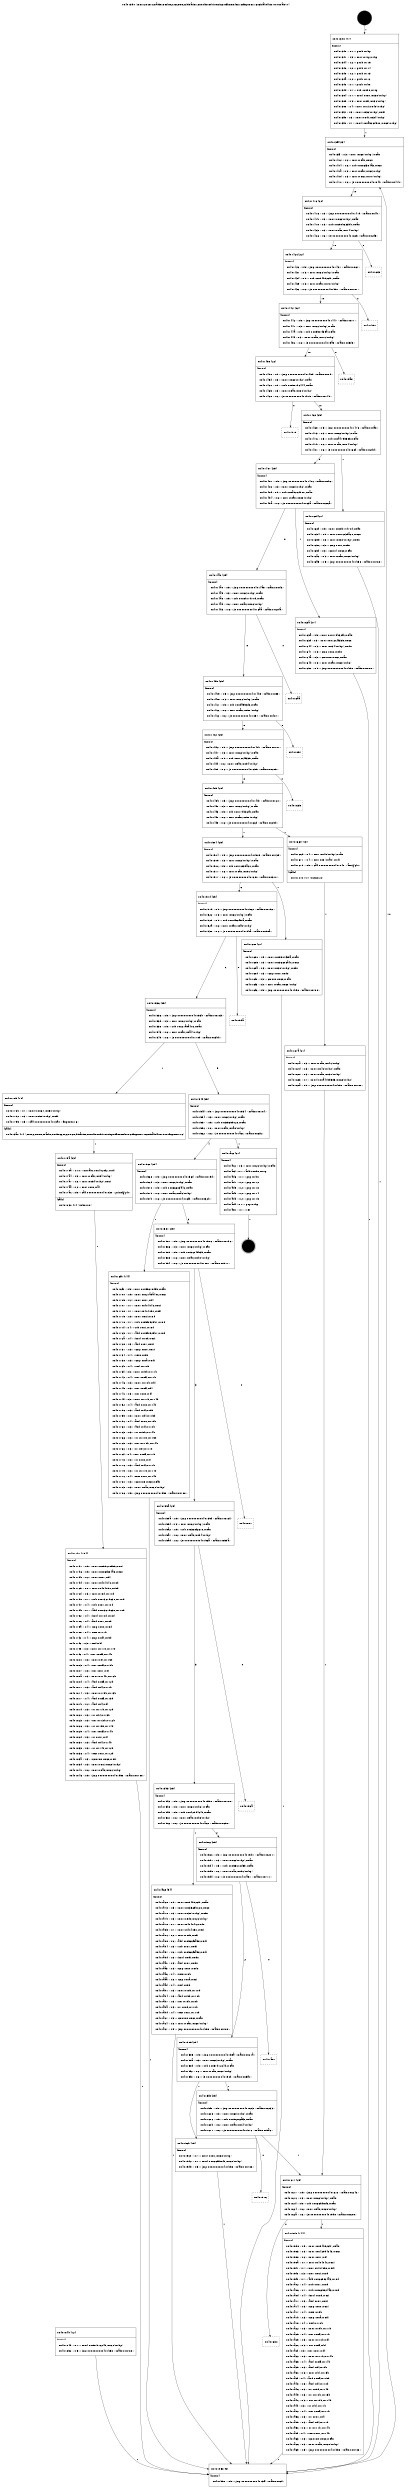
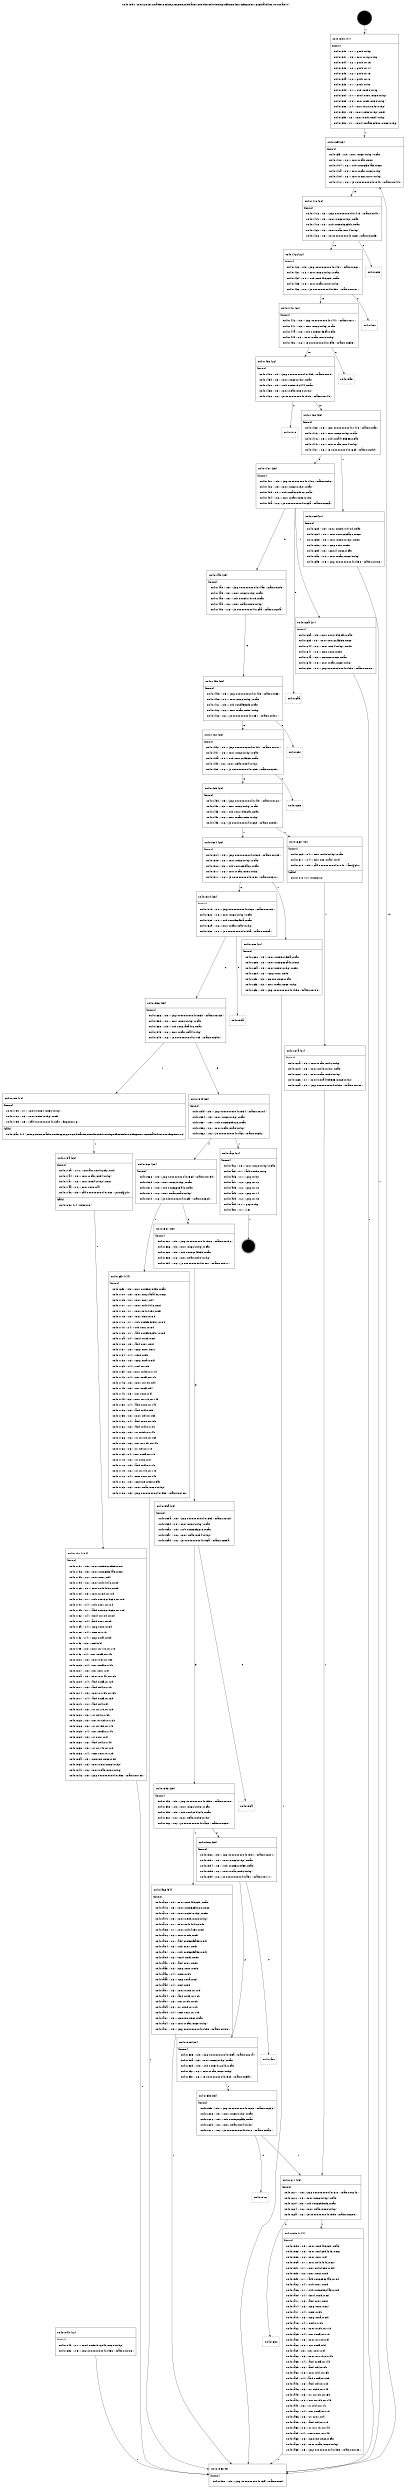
(274, 653) -> (294, 600)
(245, 1523) -> none
(216, 2155) -> none
